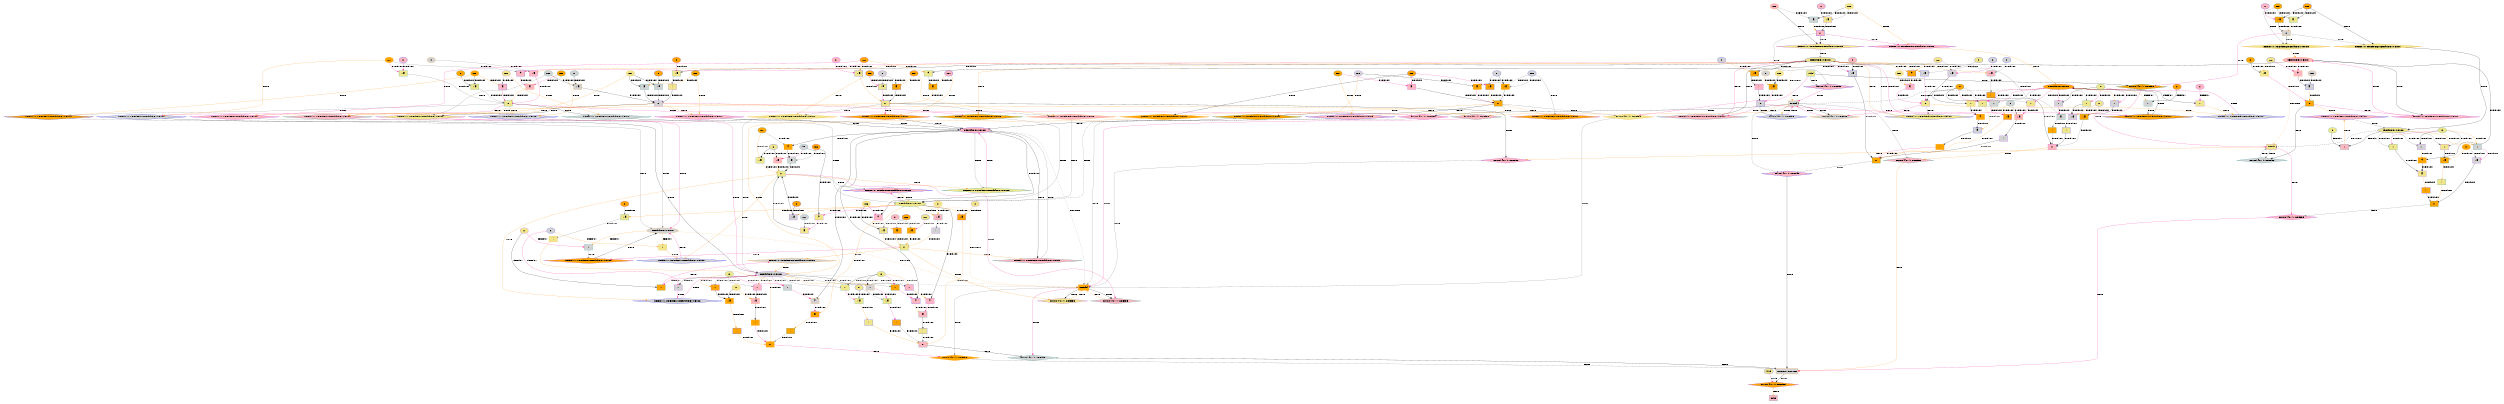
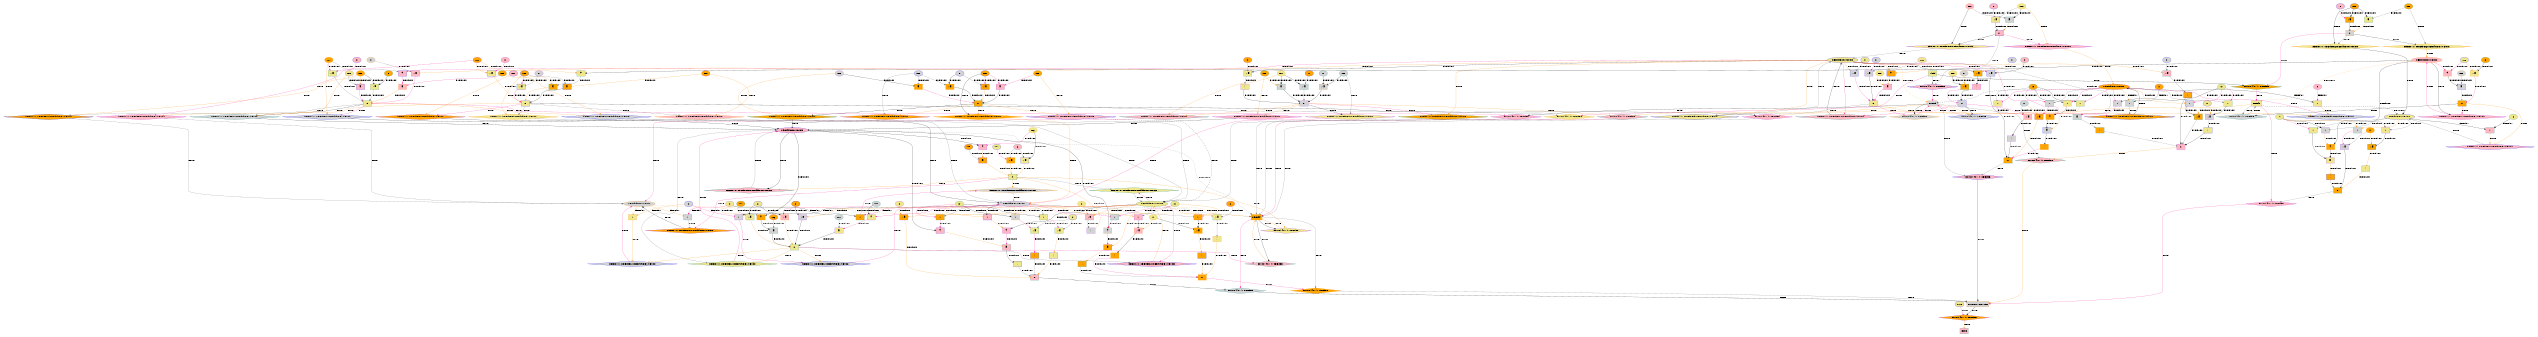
(2329, 144) -> (2330, 106)
none -> (1134, 190)
